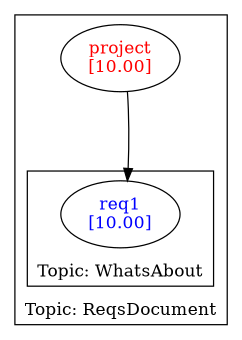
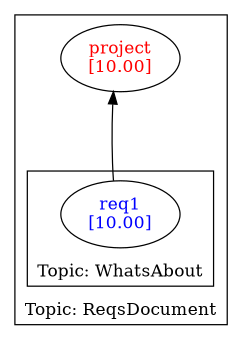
(129, 130) -> (112, 143)
